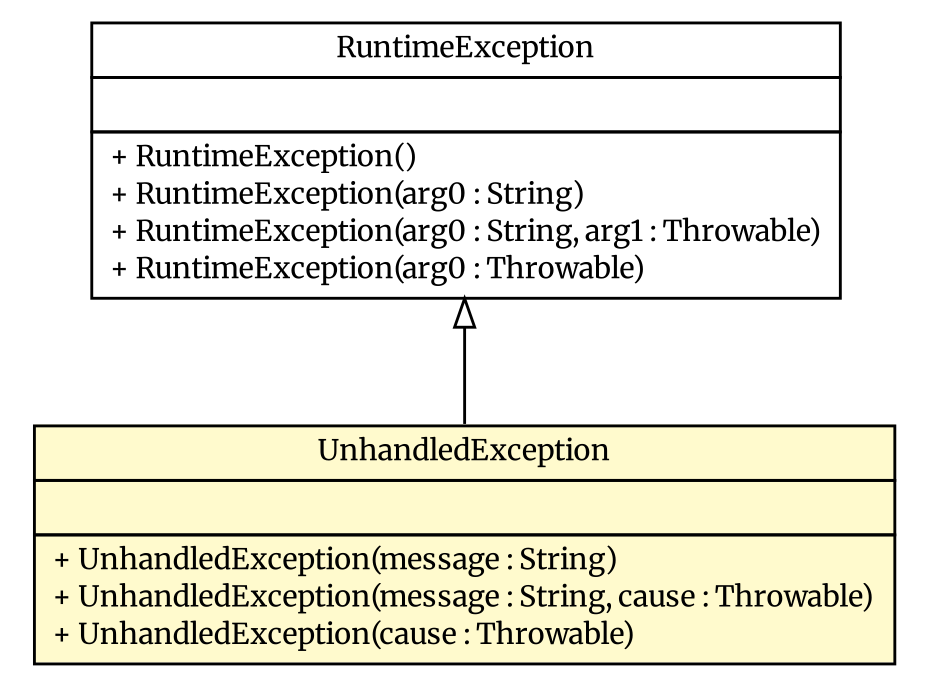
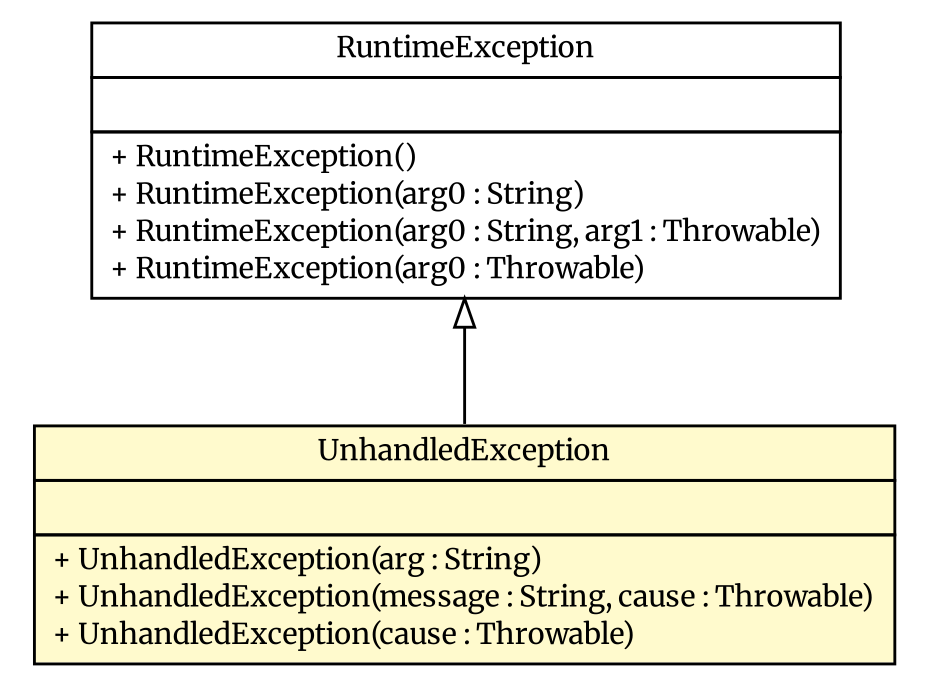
(336, 561) -> (298, 561)
